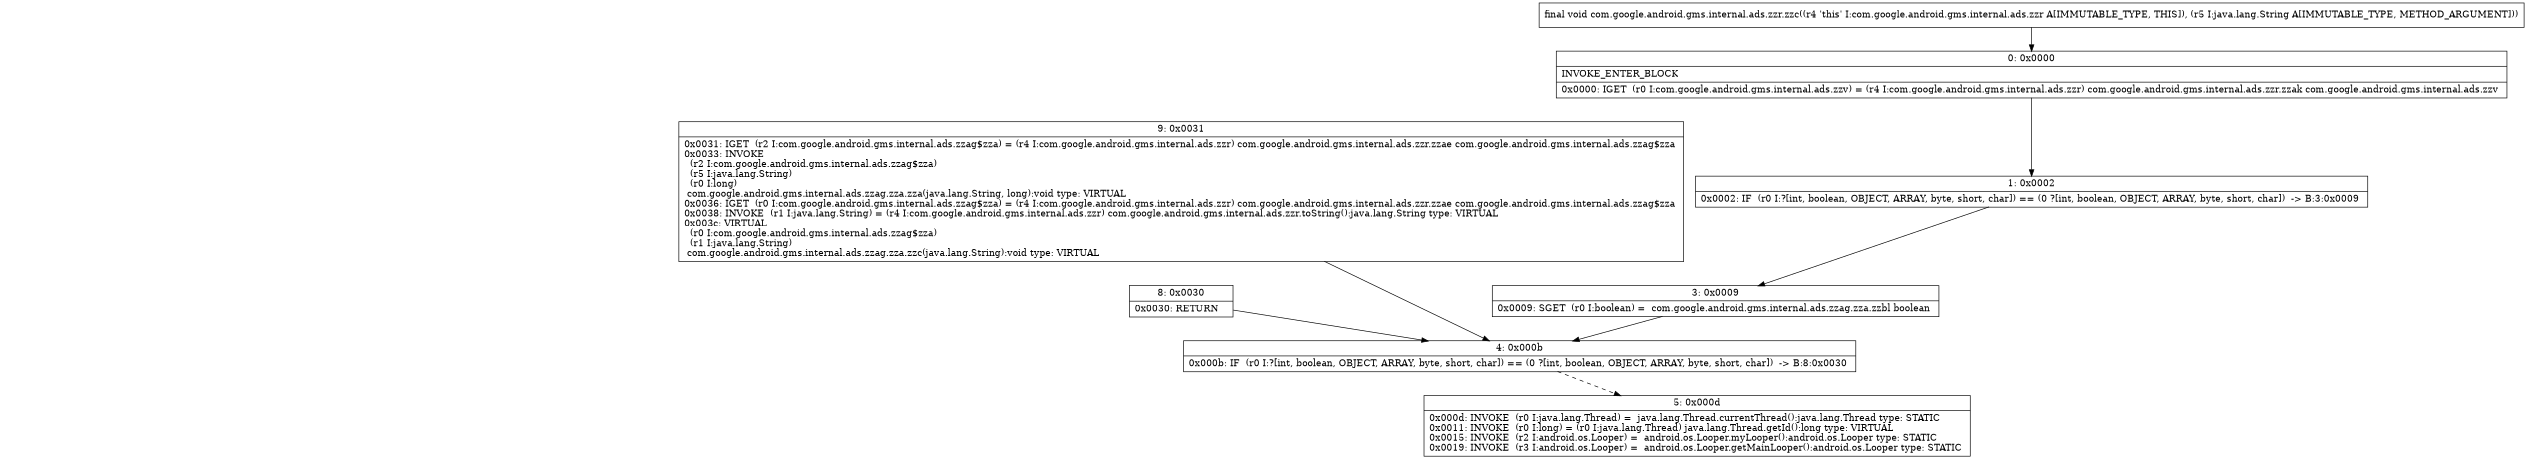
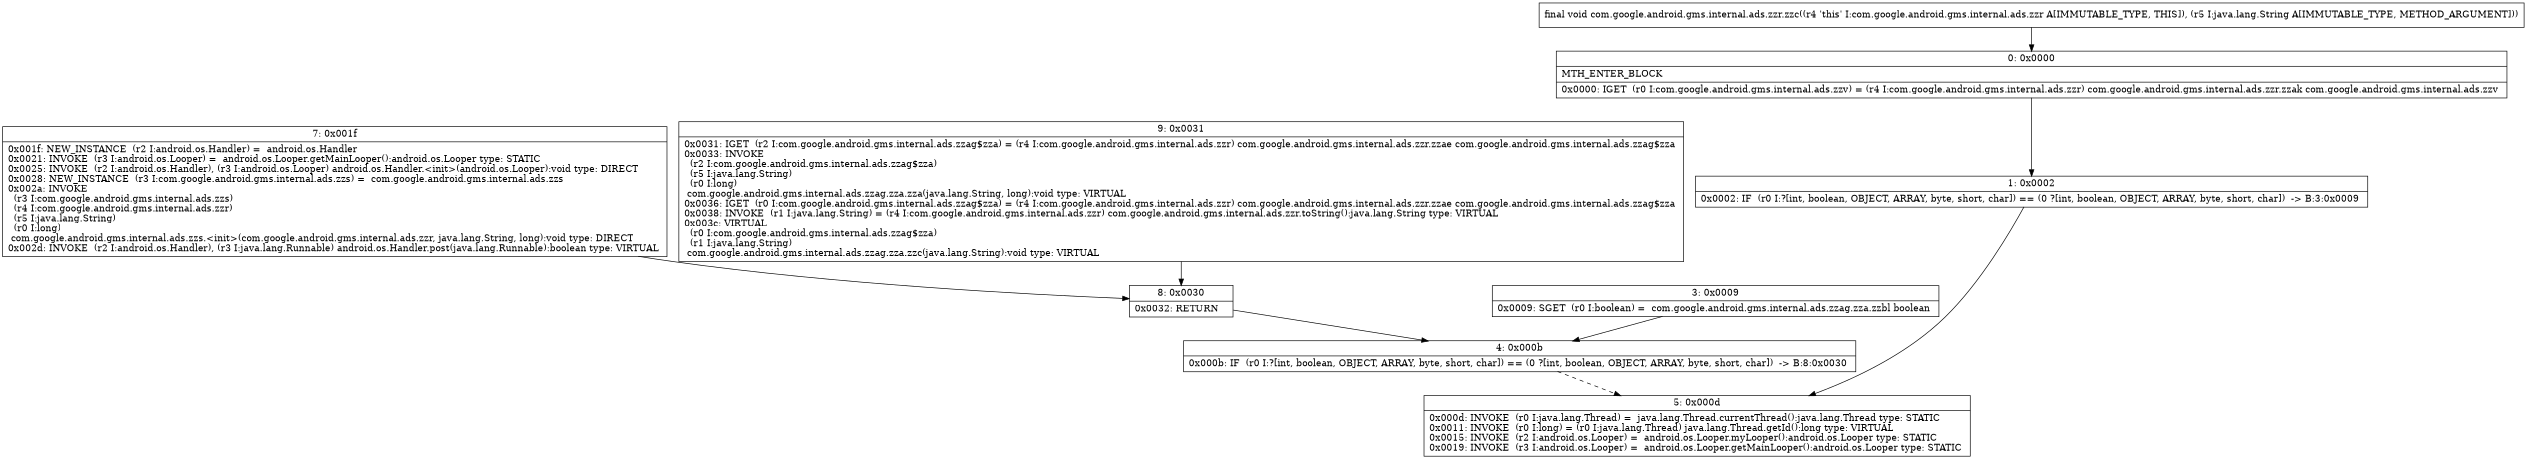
(1620, 74) -> (1612, 74)
none -> (335, 192)
(1877, 245) -> (1939, 322)
(1404, 300) -> (1181, 270)
(1181, 309) -> (1181, 309)
